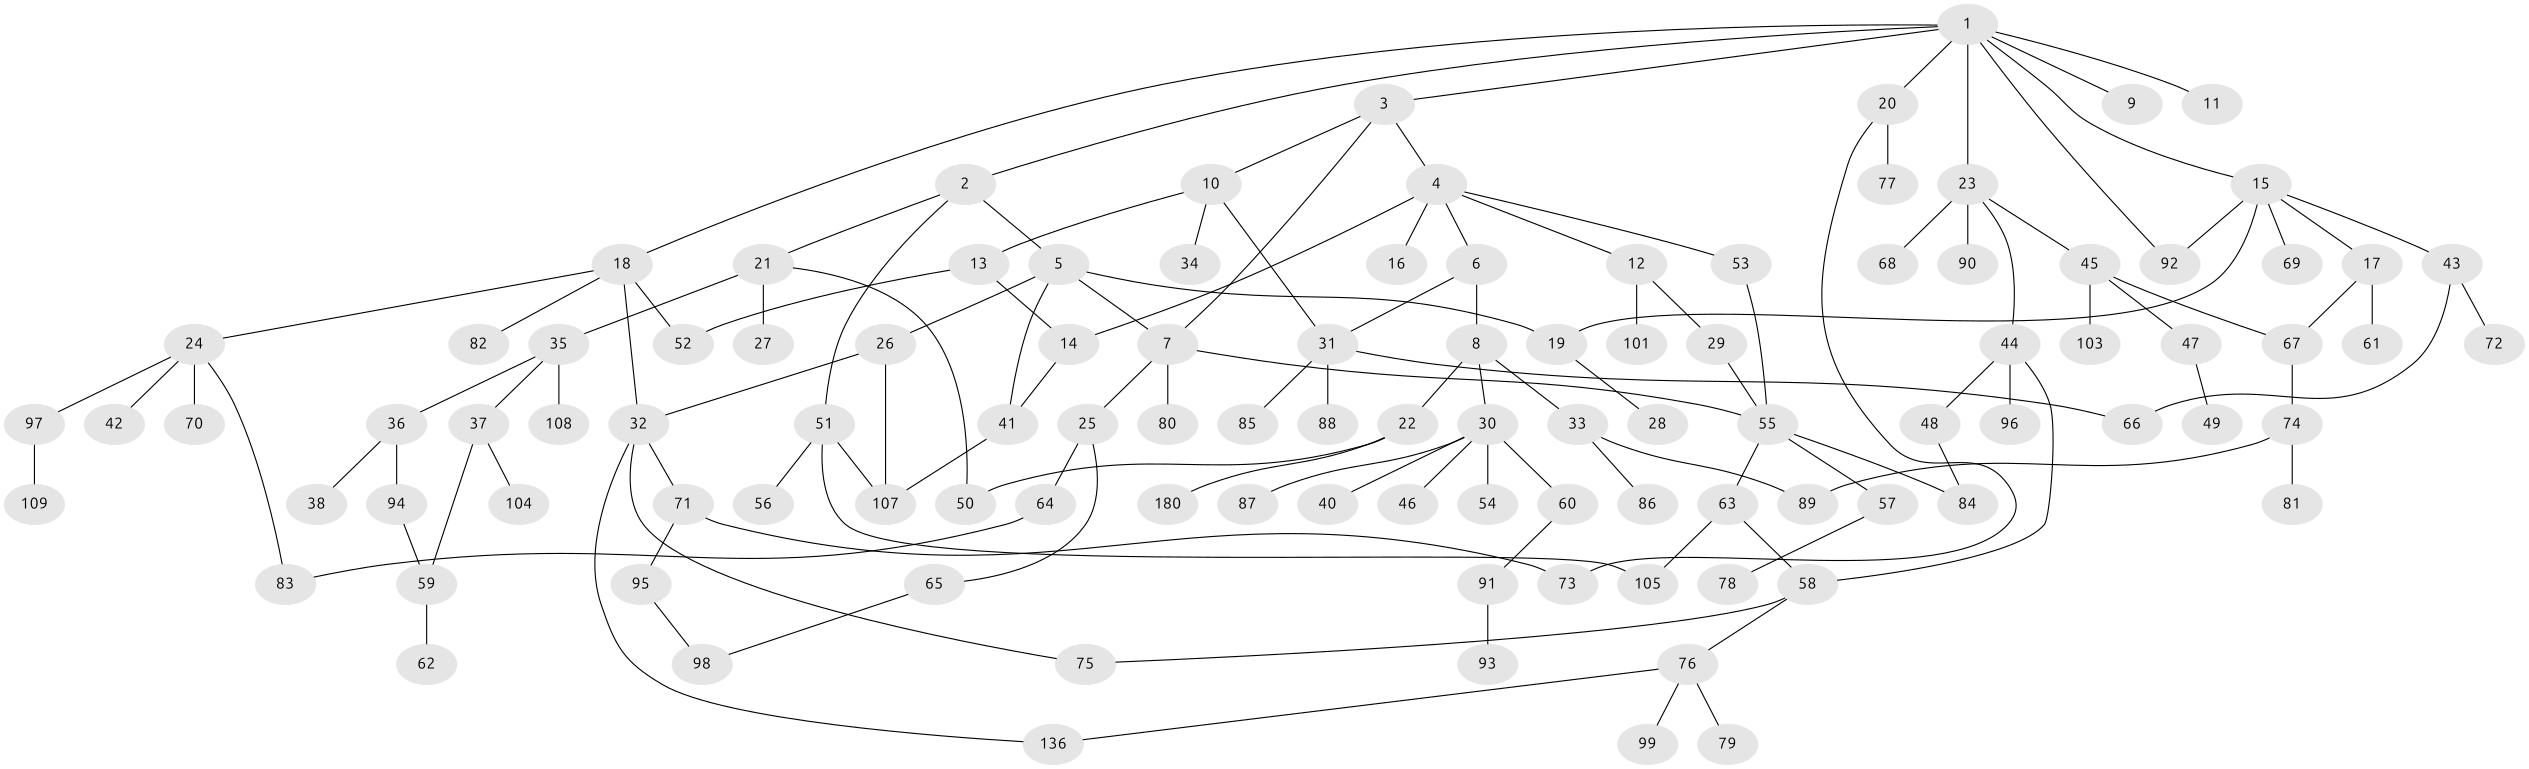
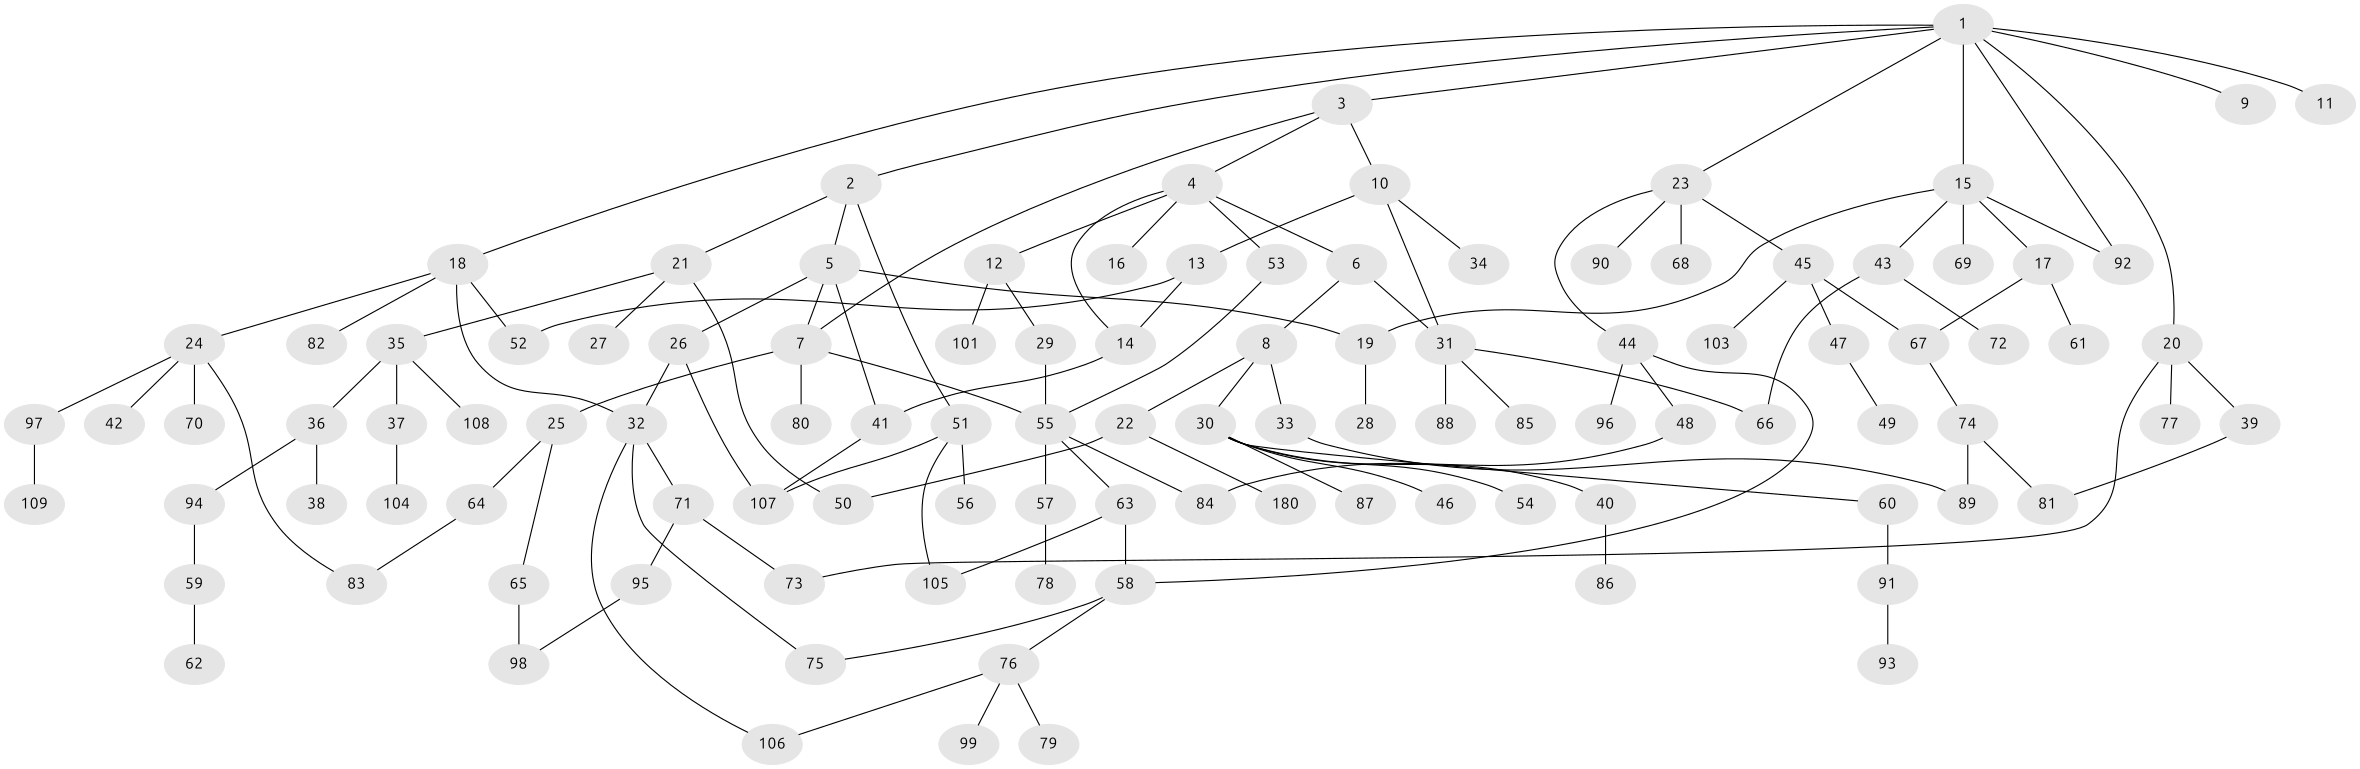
none -> (2250, 424)
(1613, 464) -> (1606, 545)
(453, 504) -> none
(1053, 744) -> (772, 744)
